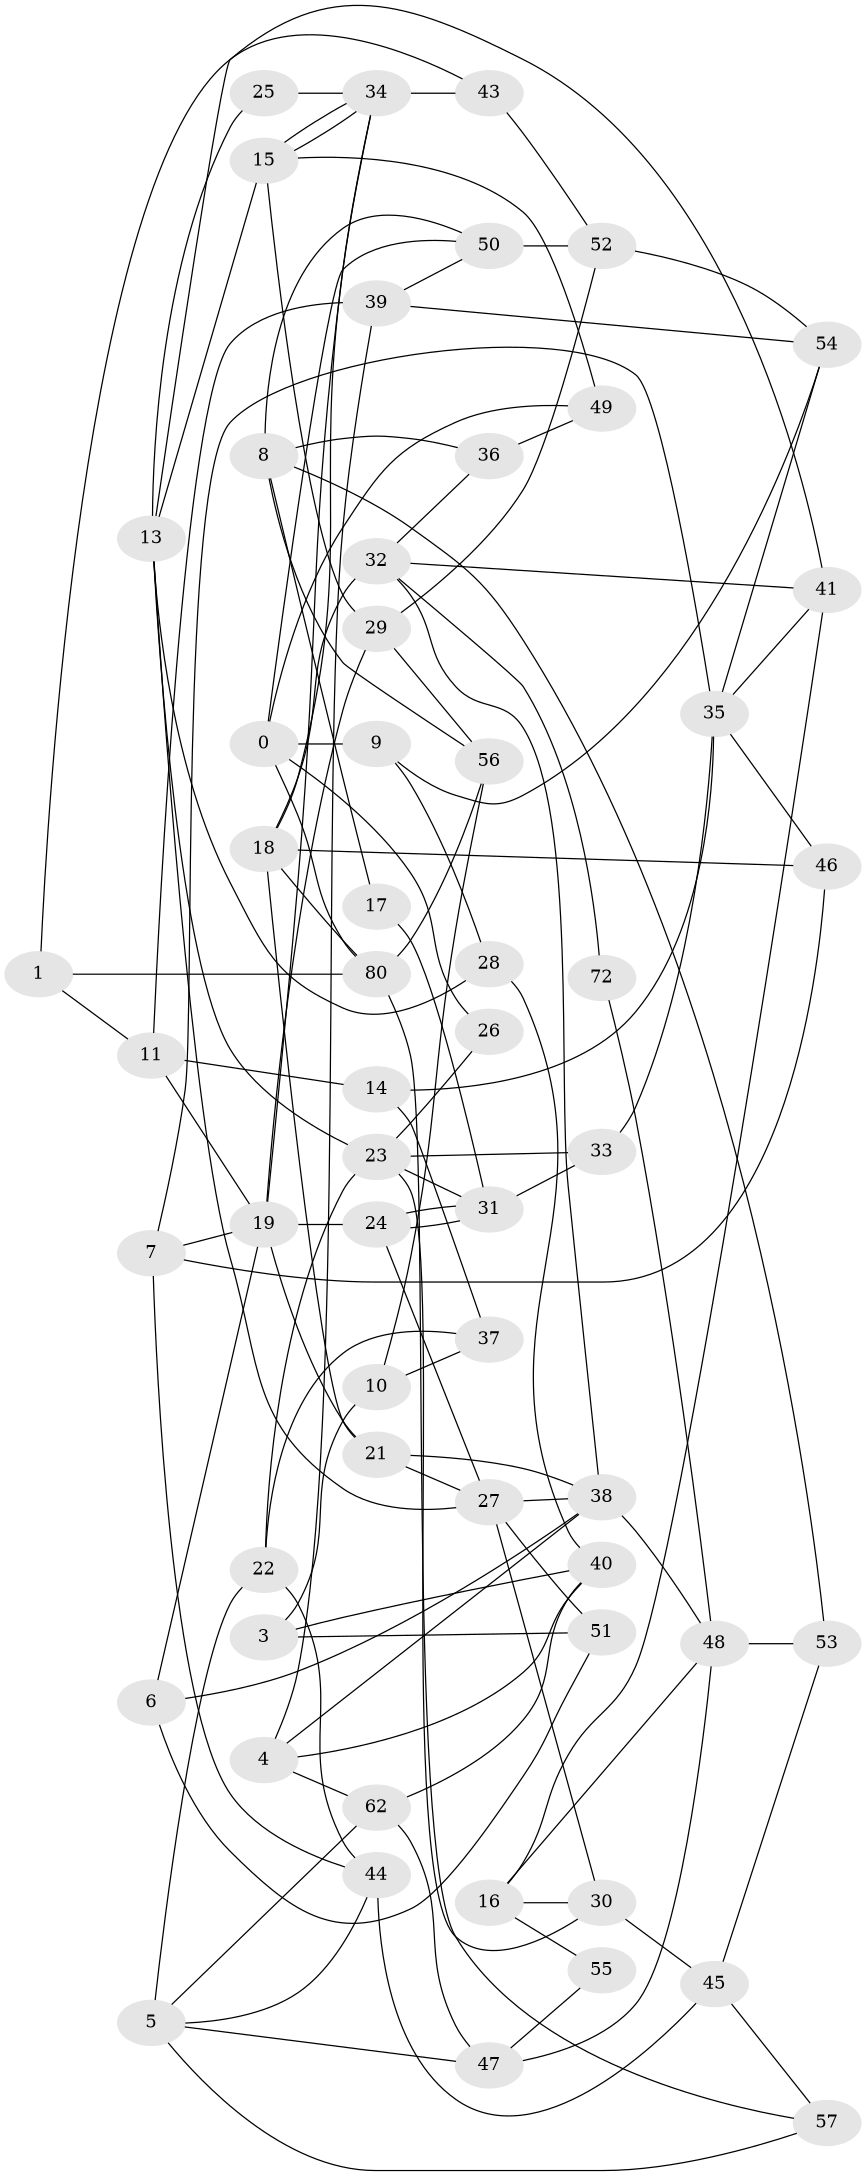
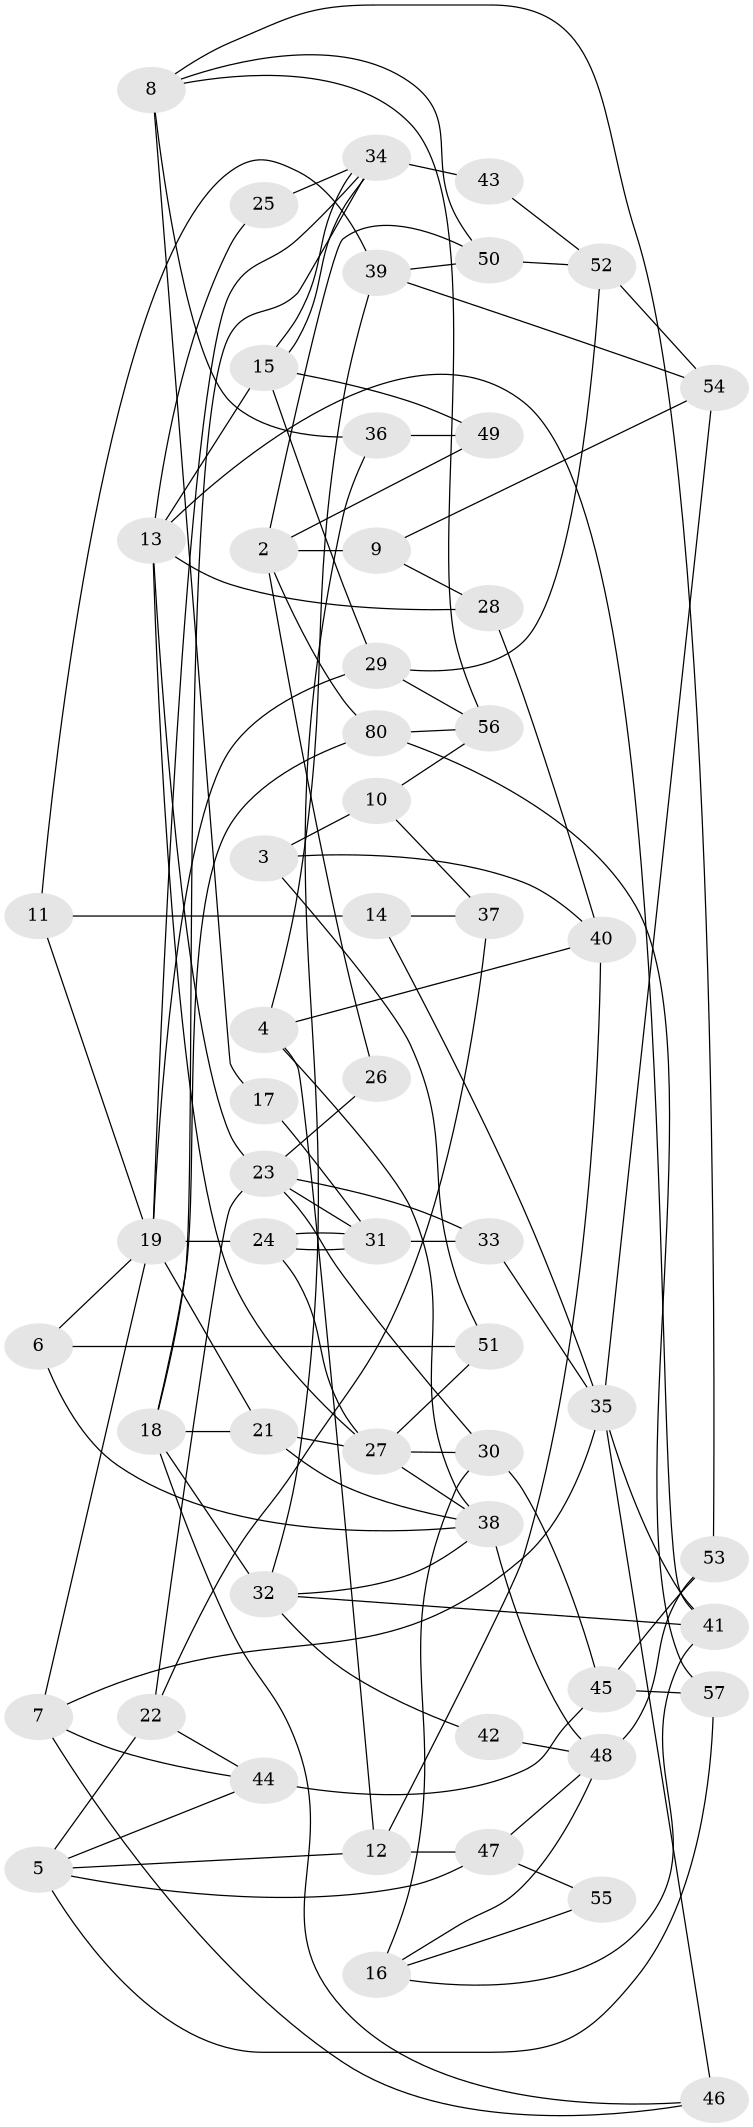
(264, 744) -> (264, 551)
(39, 974) -> none
(602, 978) -> (489, 1737)
(377, 1808) -> (377, 1852)
